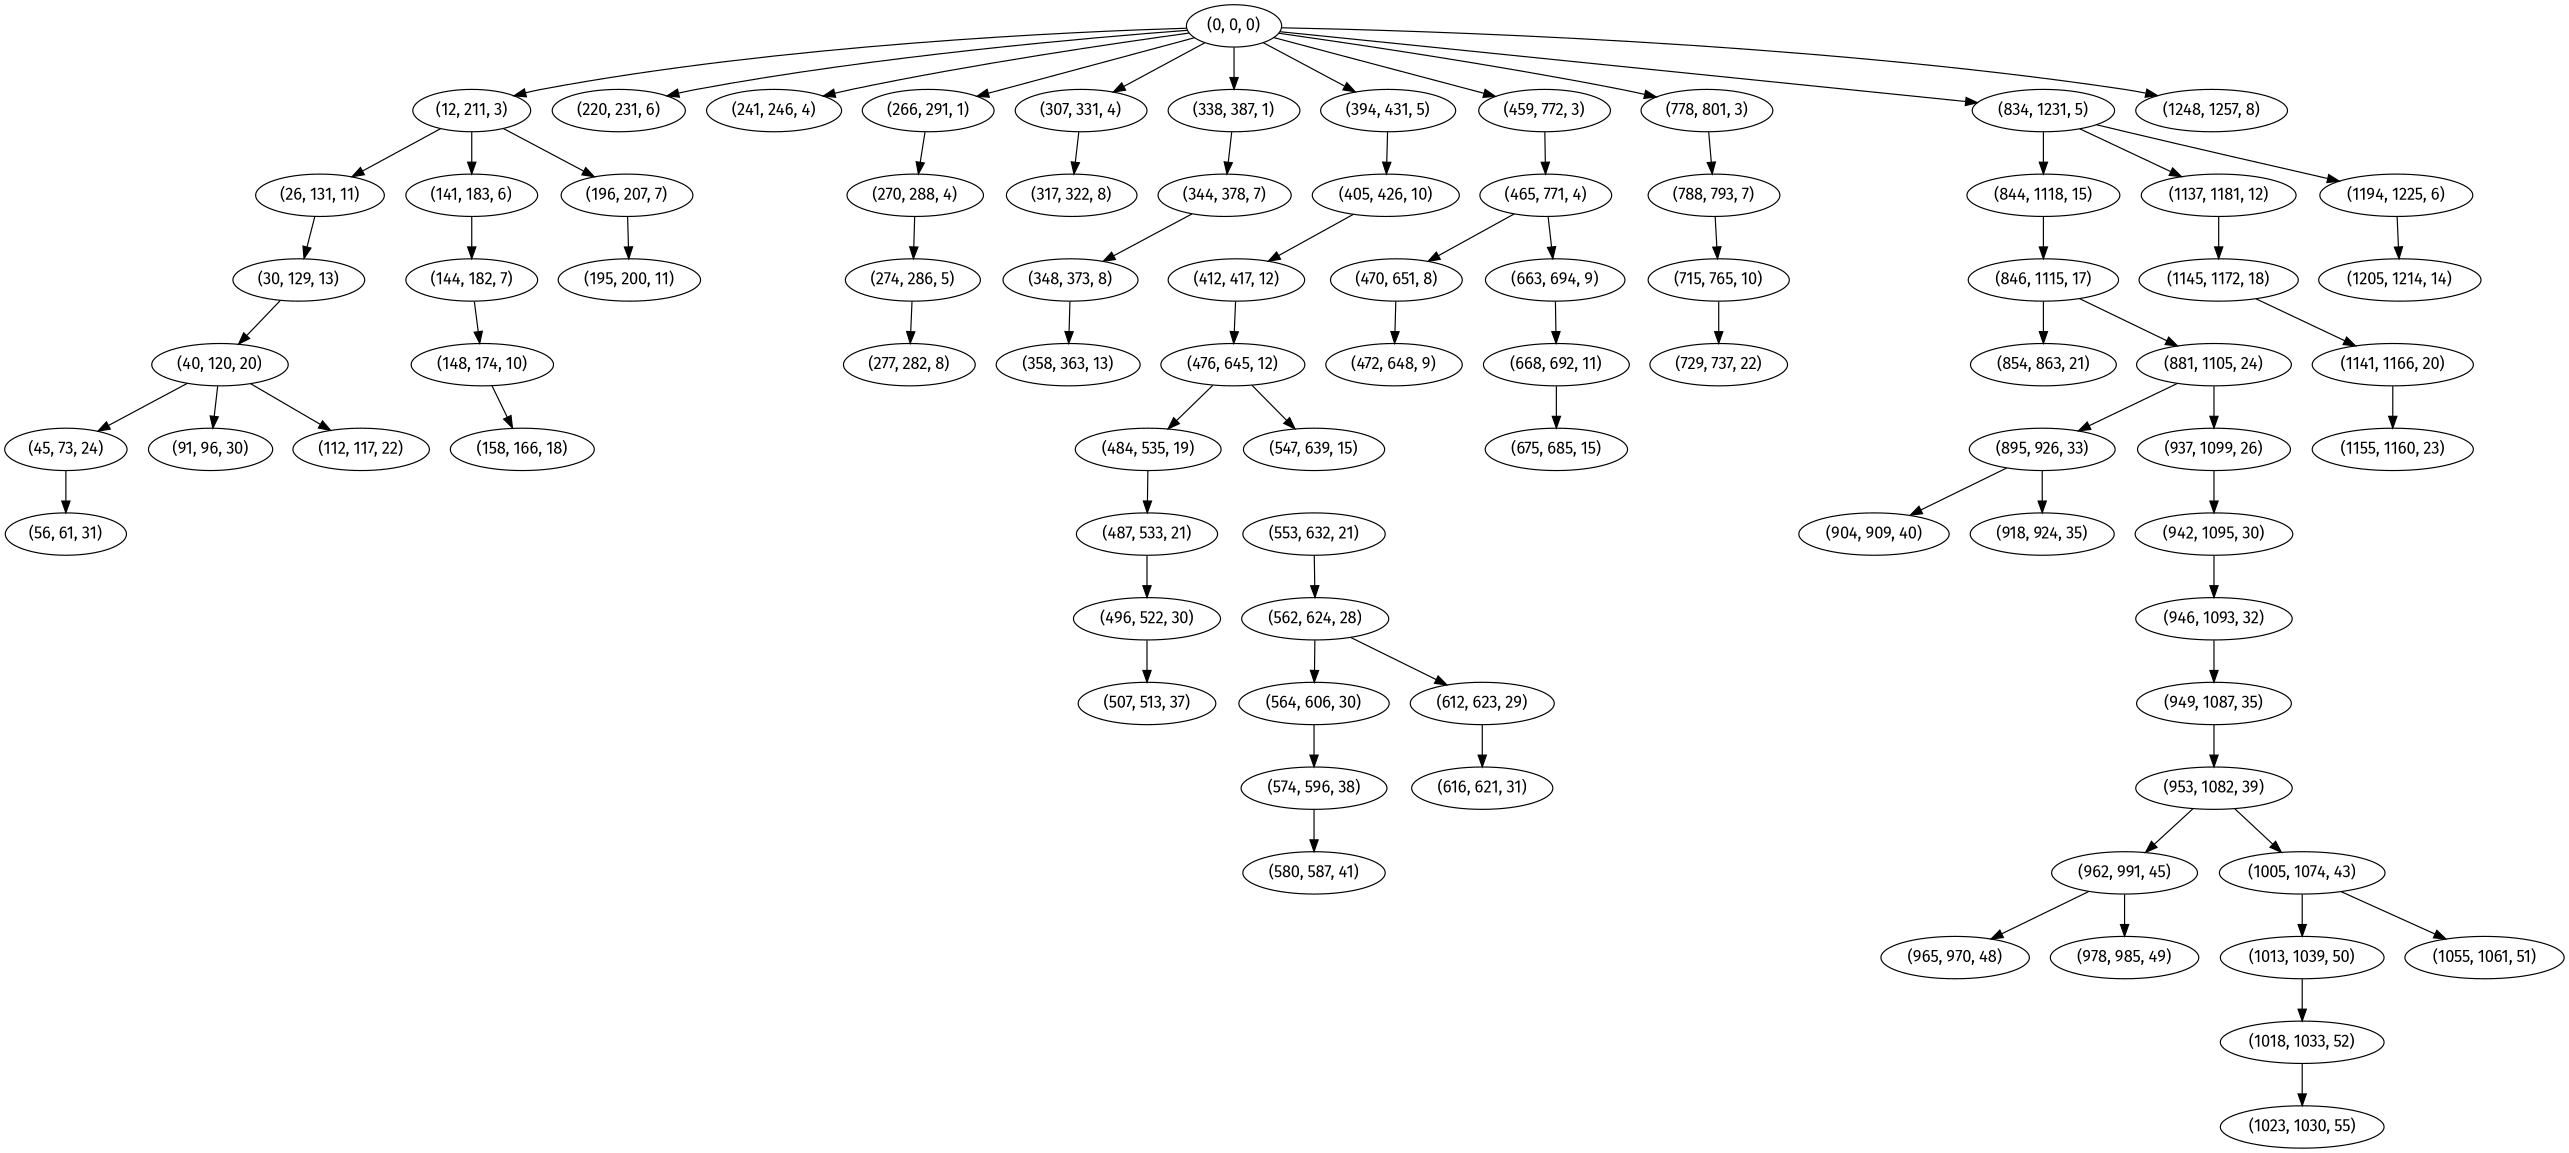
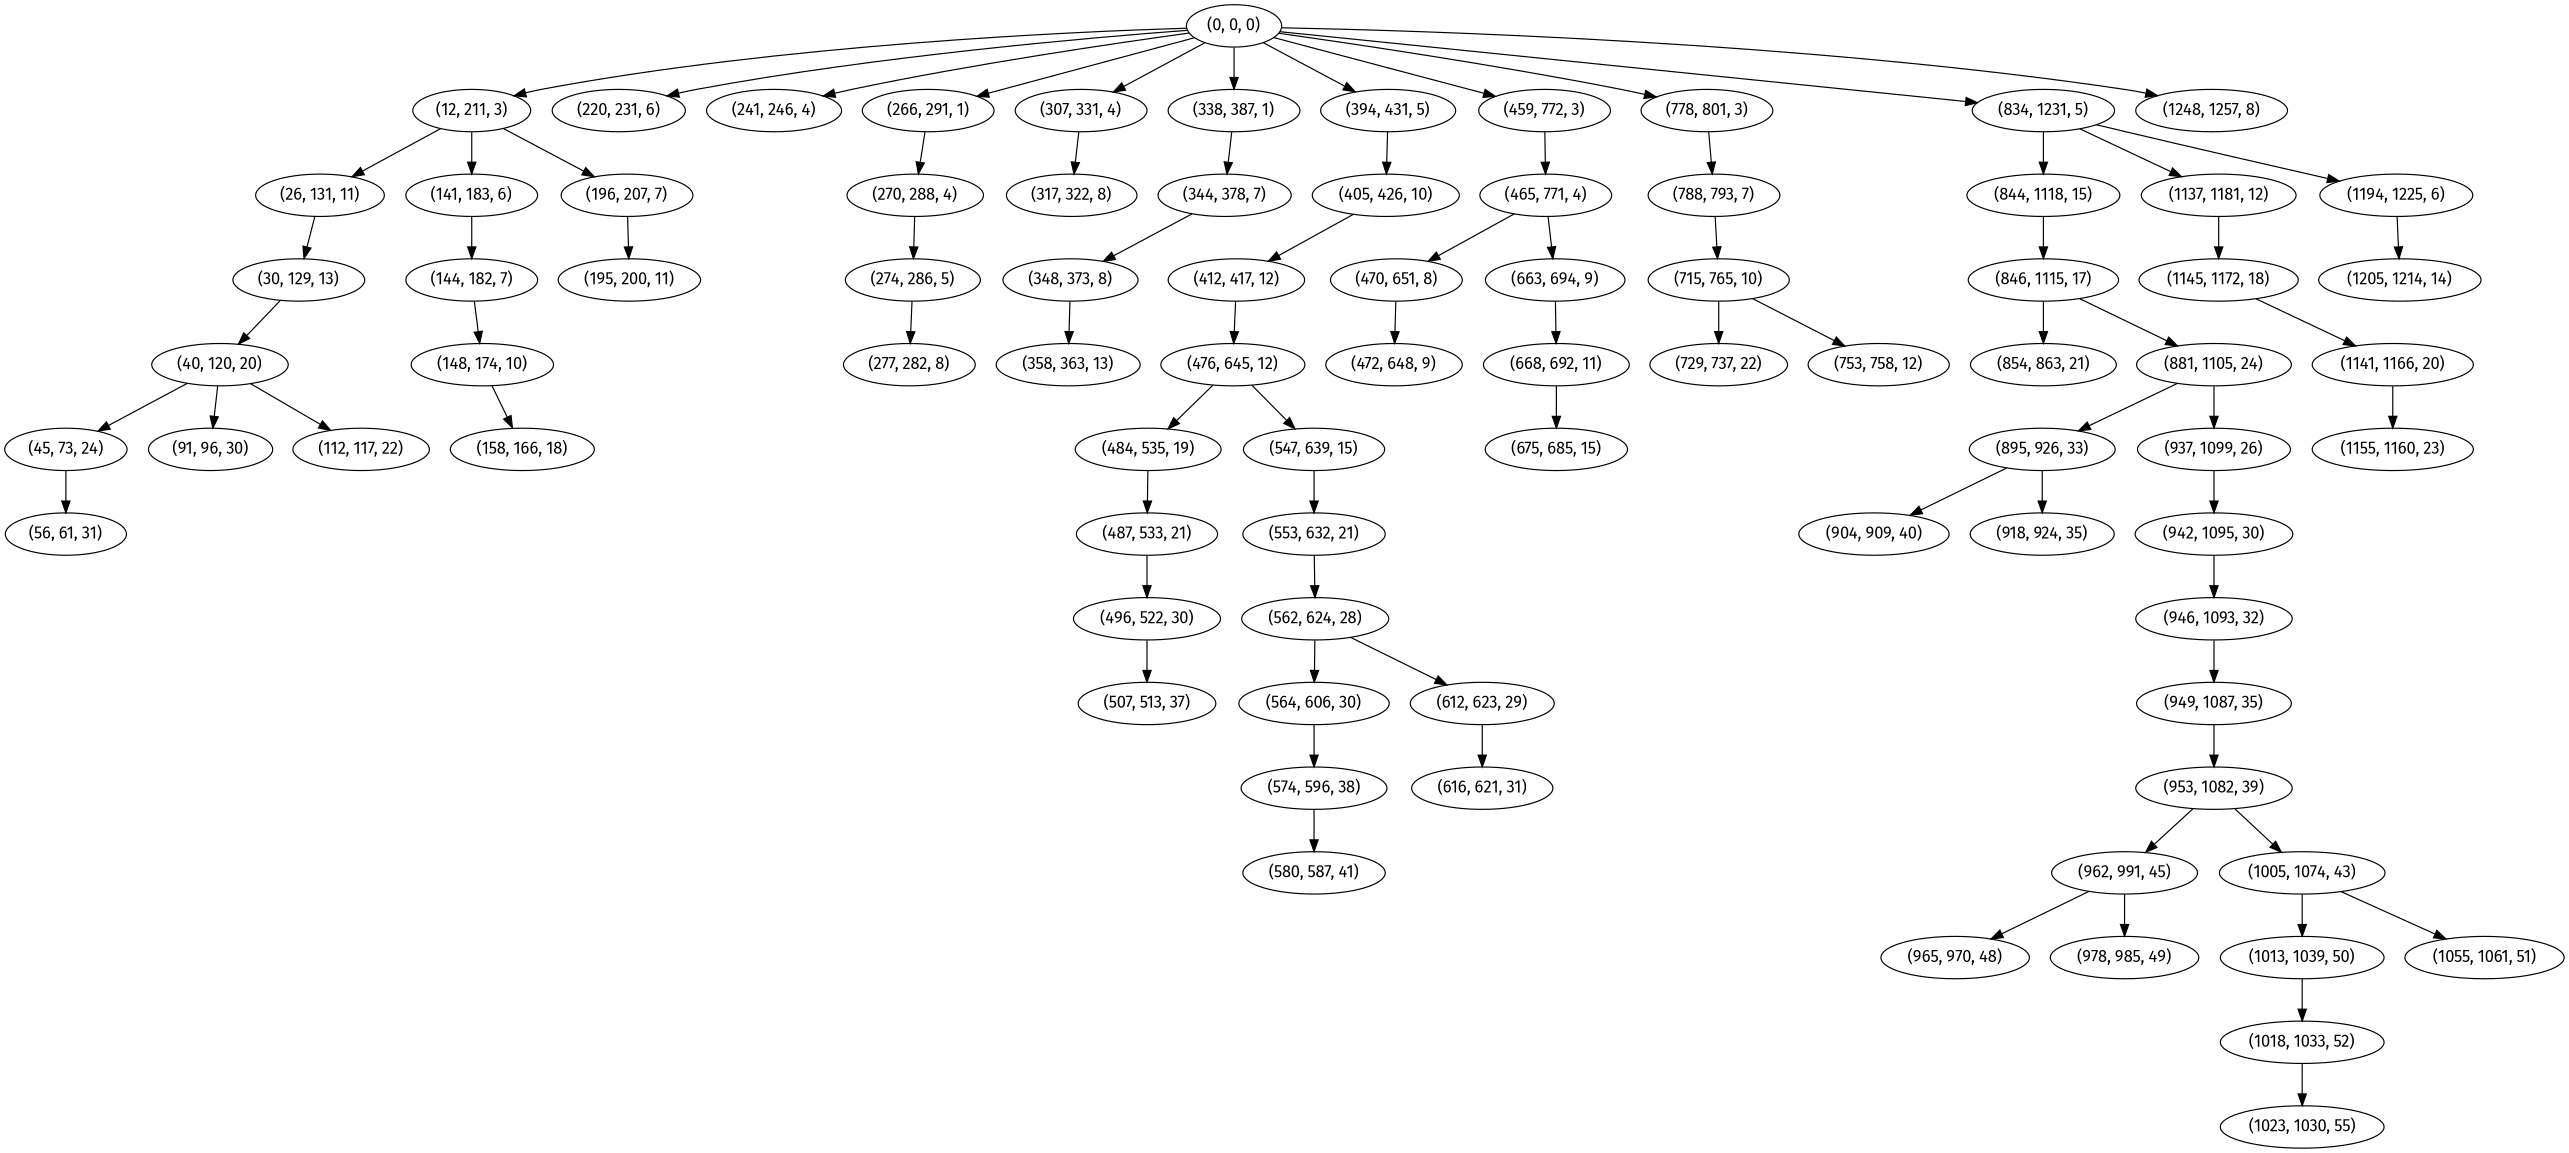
none -> (1879, 365)
none -> (1314, 486)
